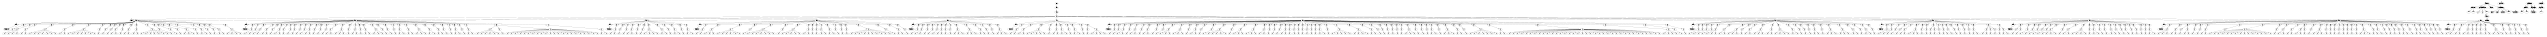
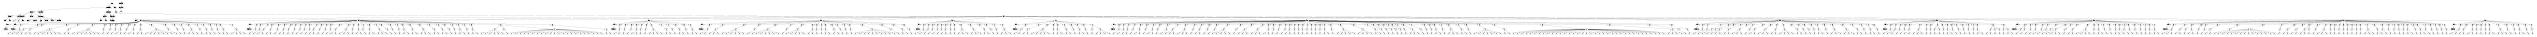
none -> (108, 8)
none -> (35, 21)
